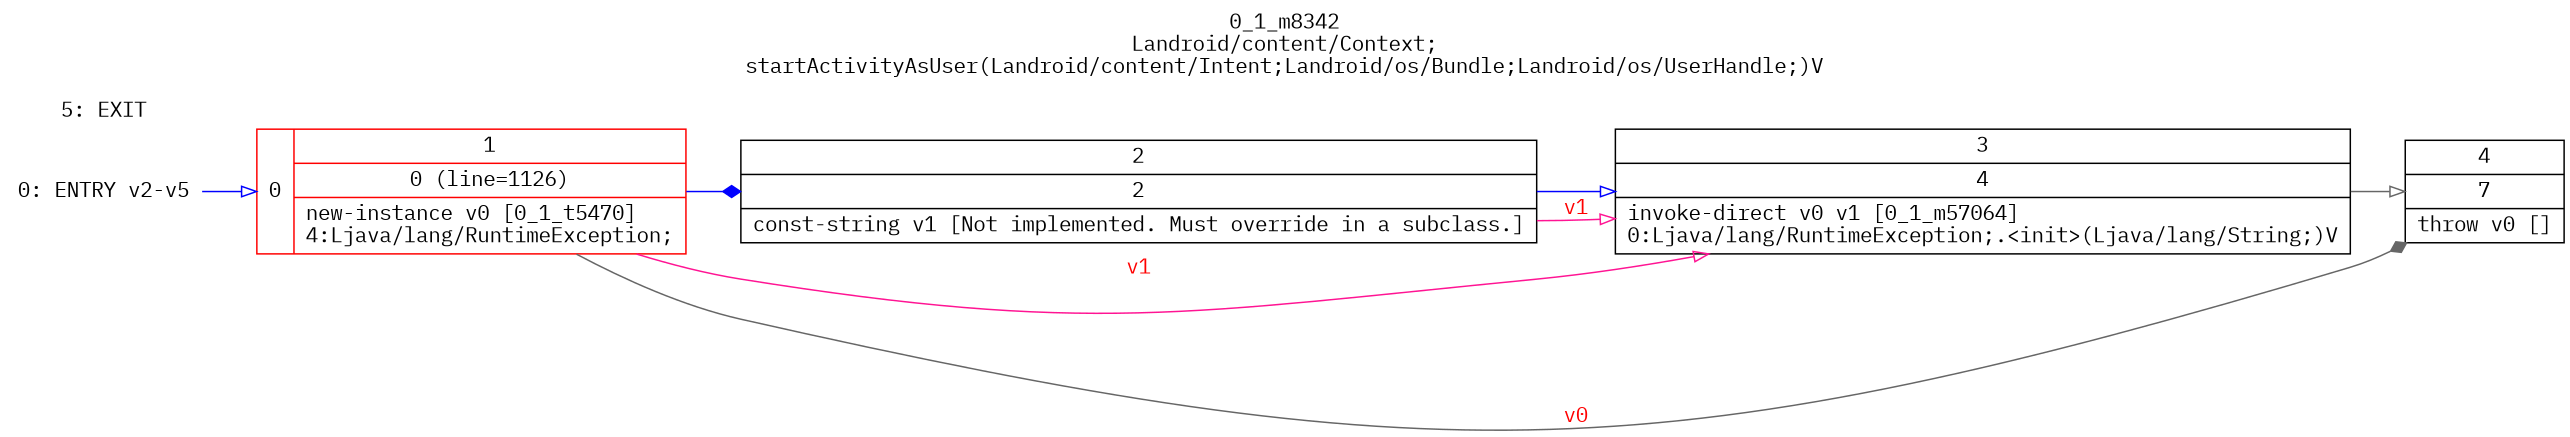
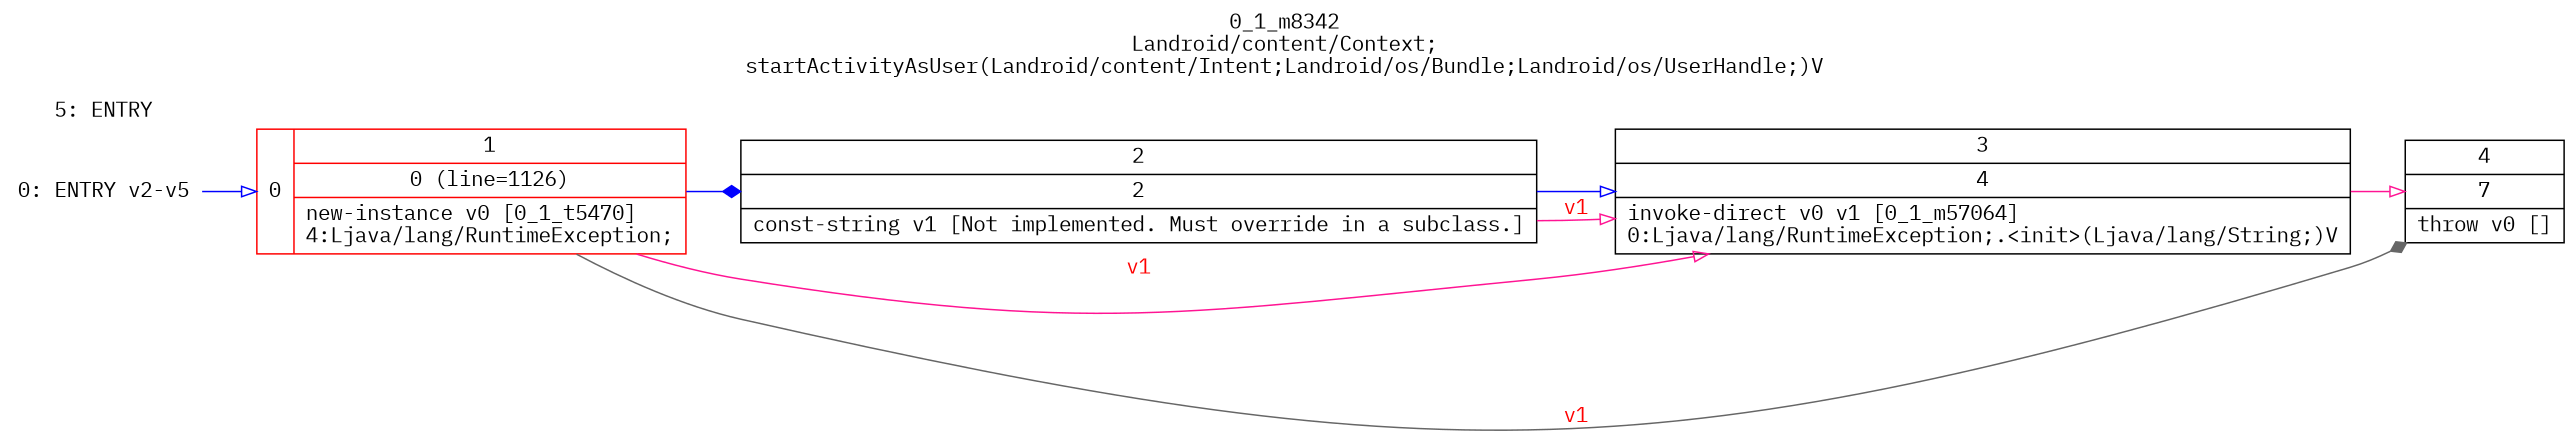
(104, 111) -> (104, 111)
(2370, 192) -> (2370, 192)
(1576, 416) -> (1576, 416)
